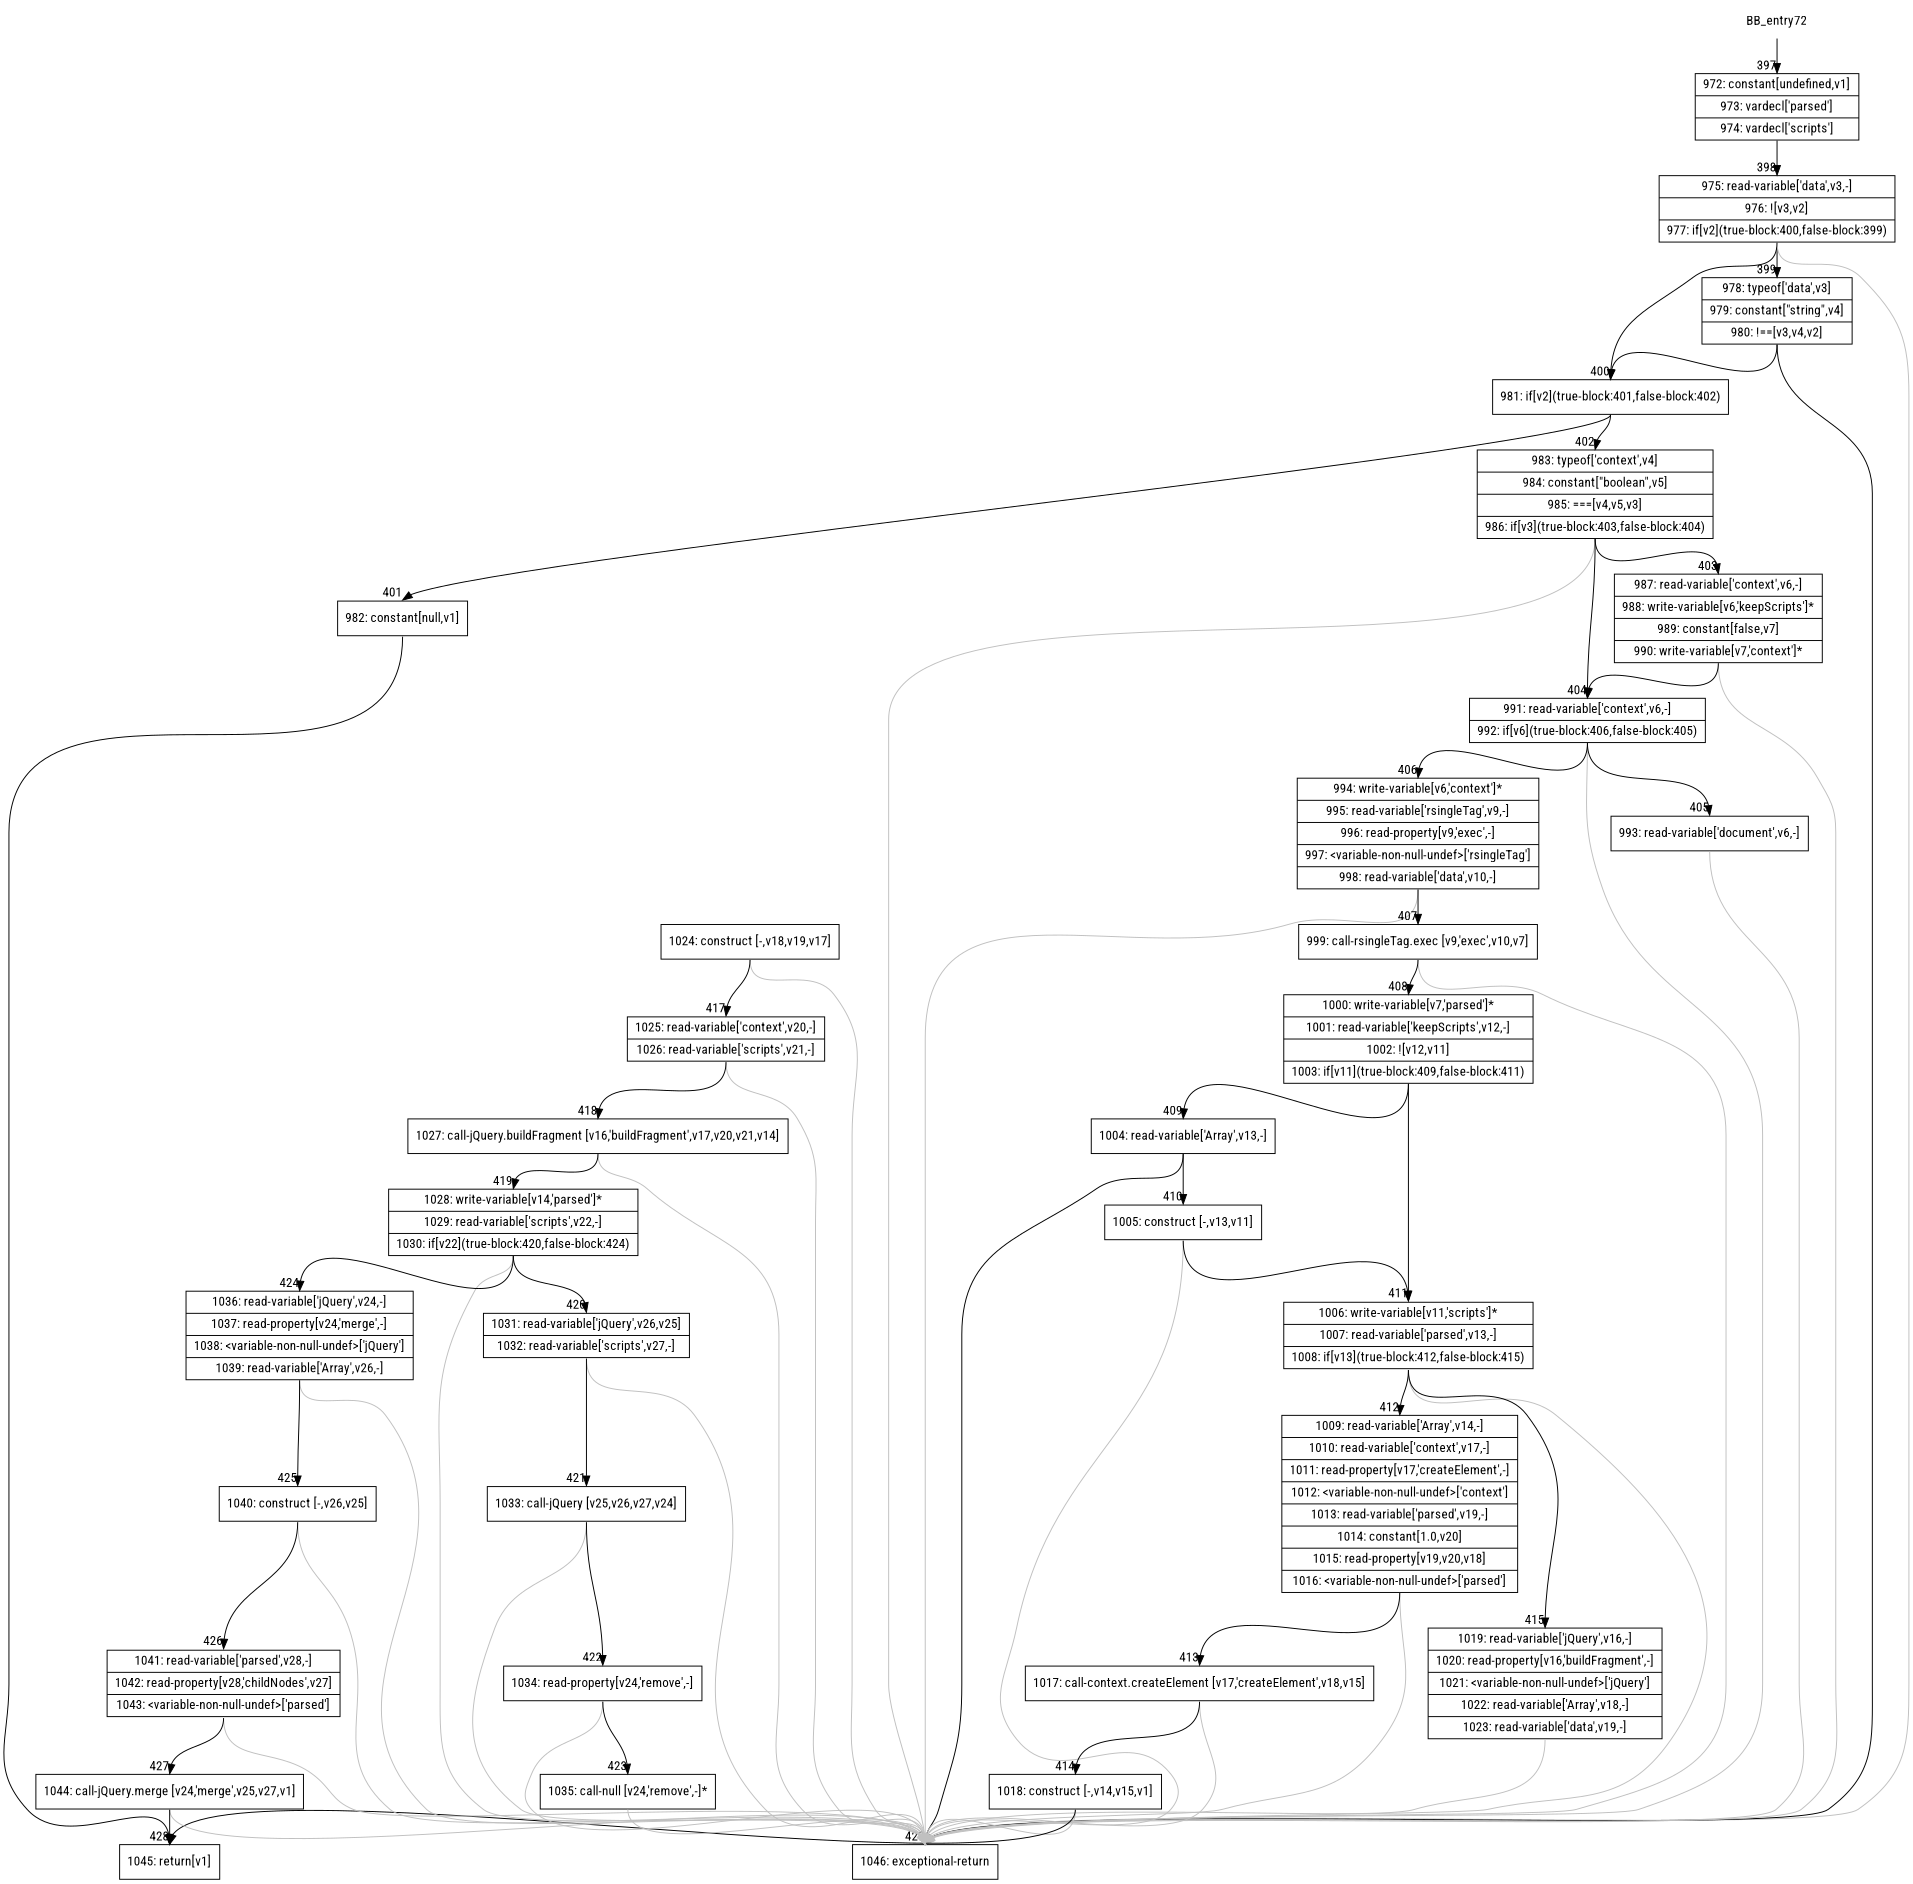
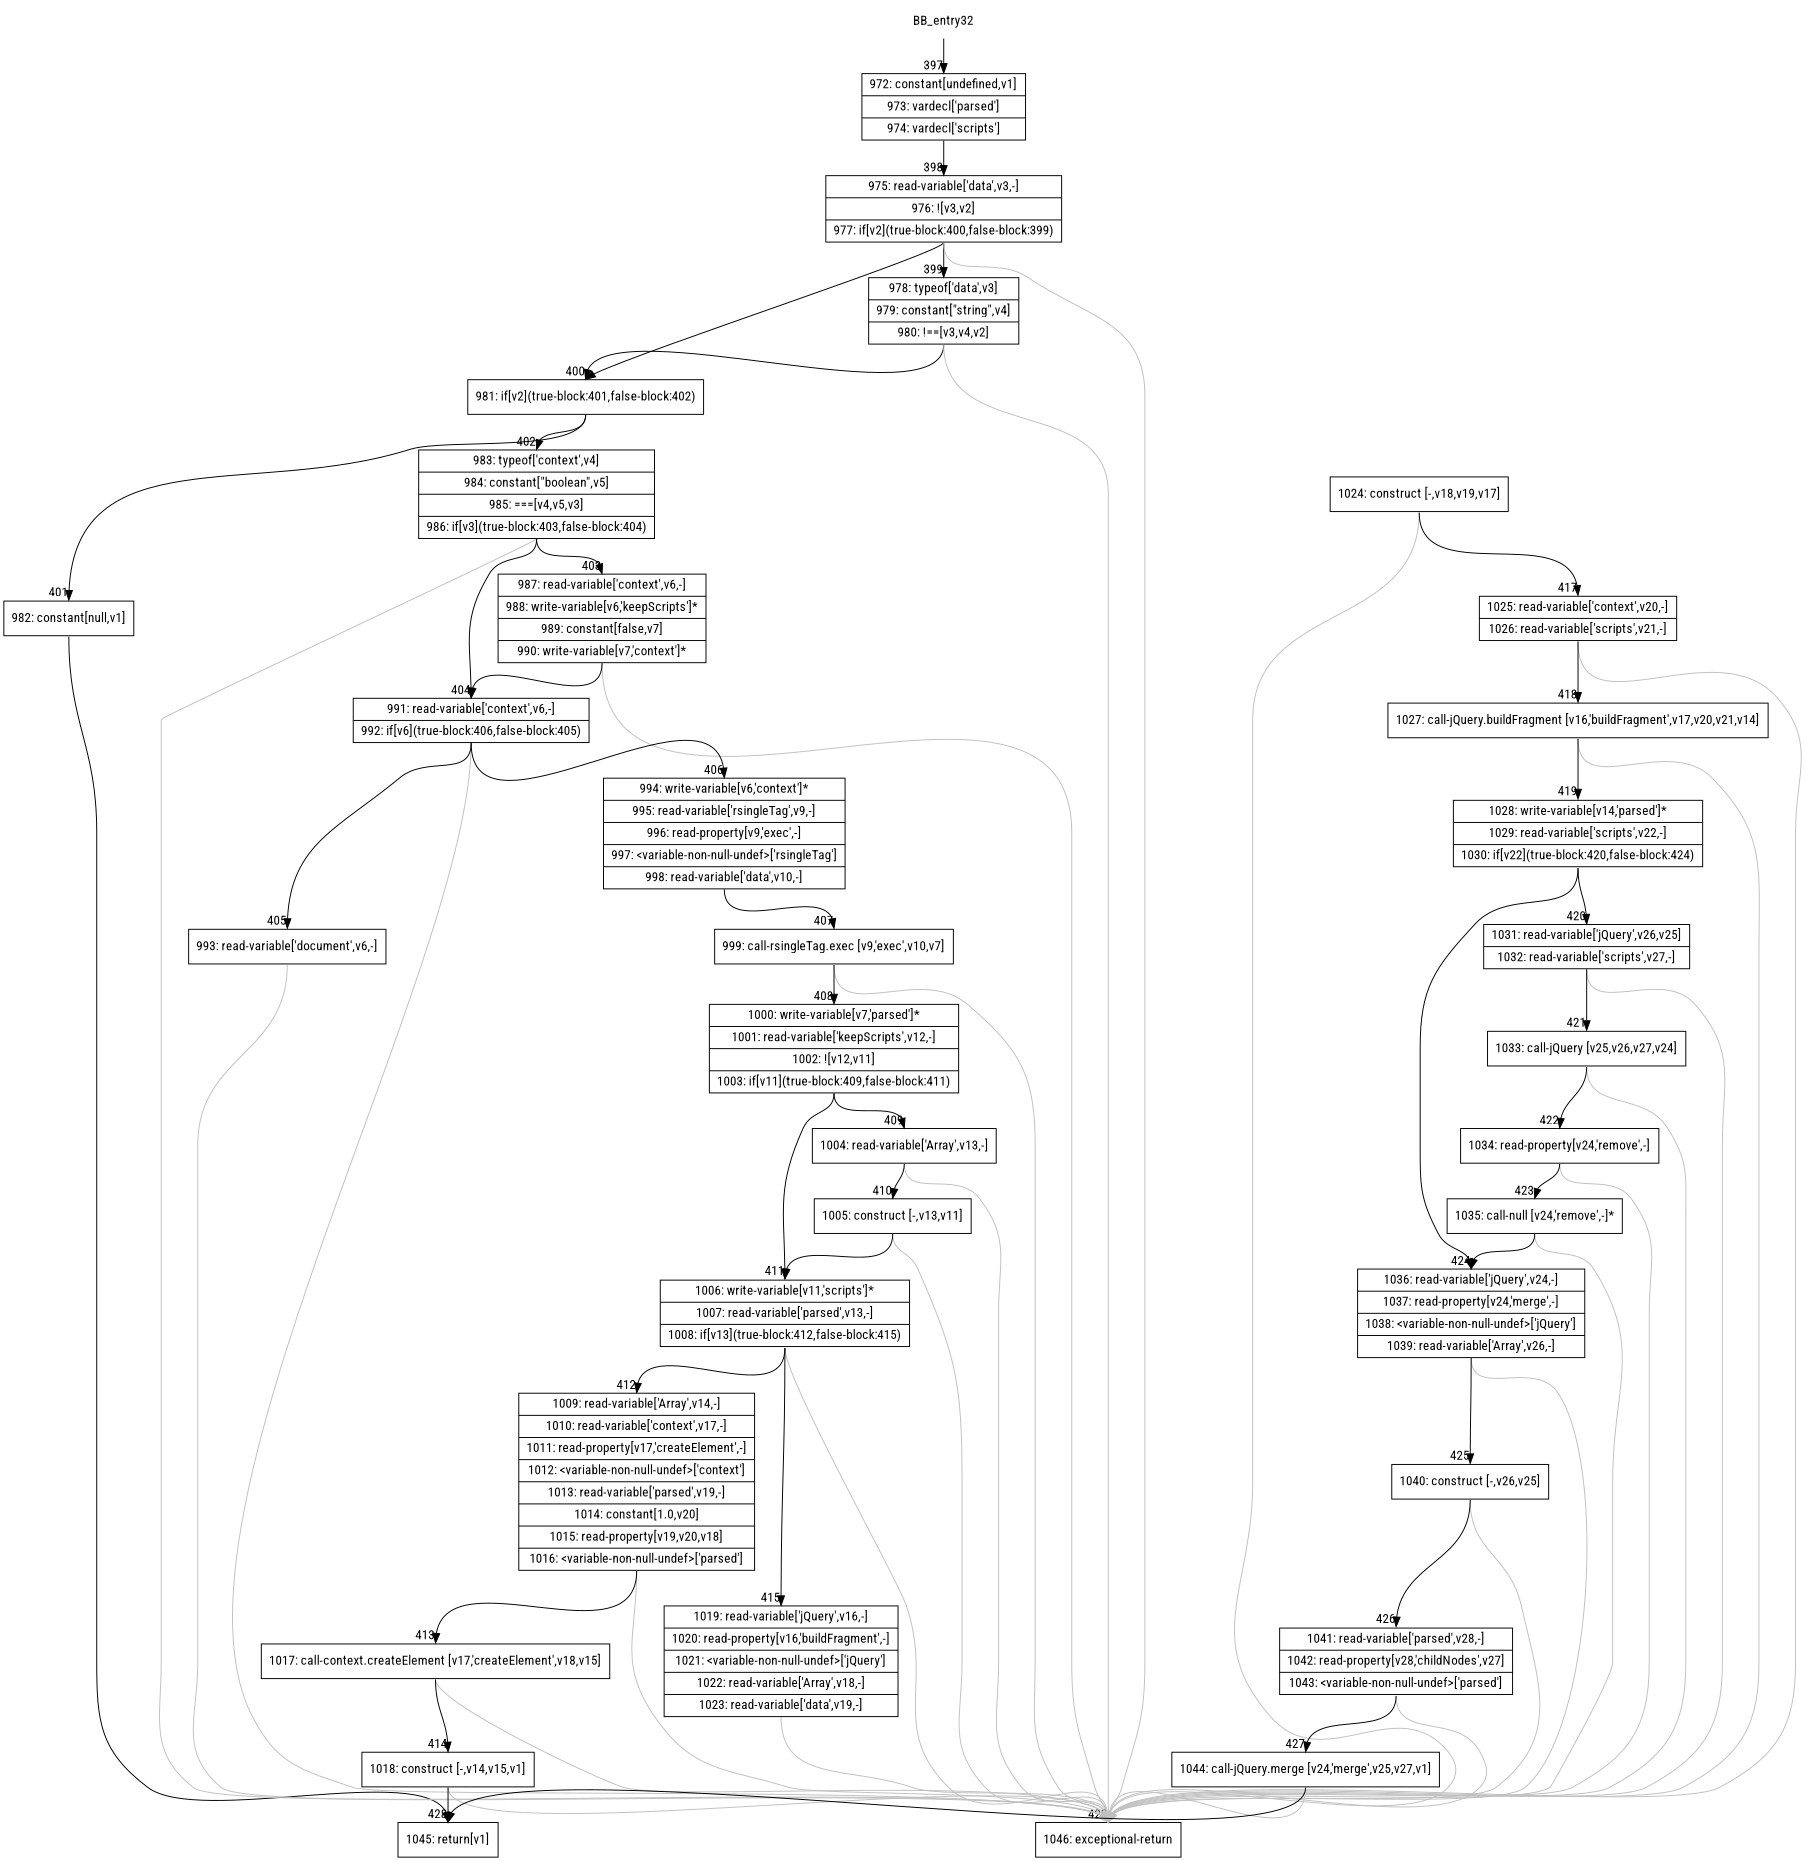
(1777, 21) -> (944, 21)
(925, 1148) -> none
none -> (1508, 1251)
(962, 1430) -> (999, 1495)
(1872, 1516) -> (1108, 1032)
(443, 1746) -> none
